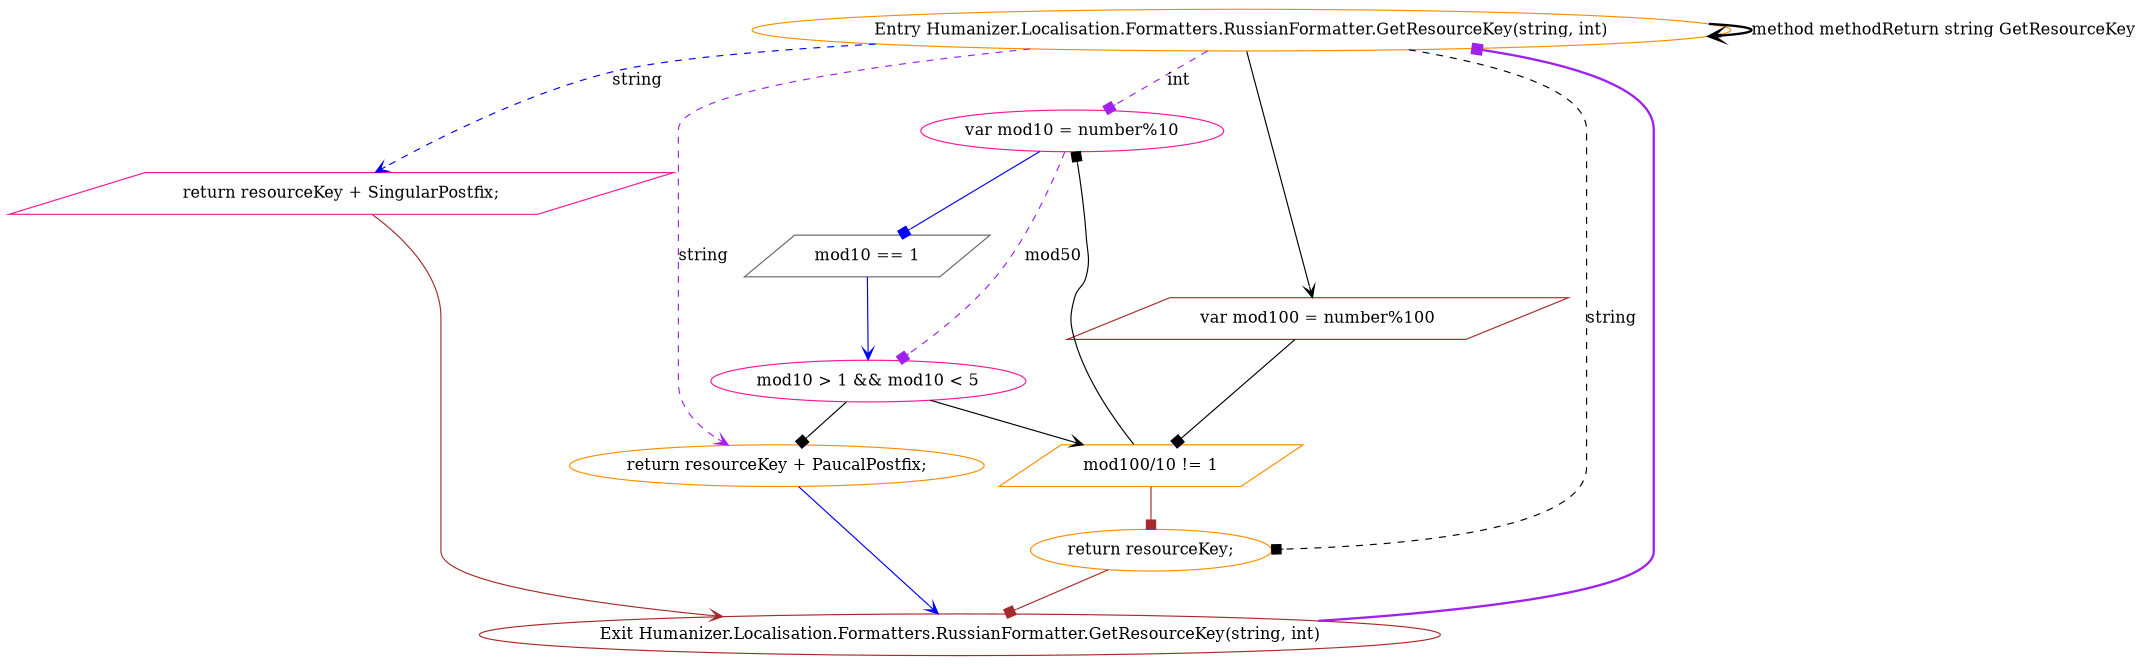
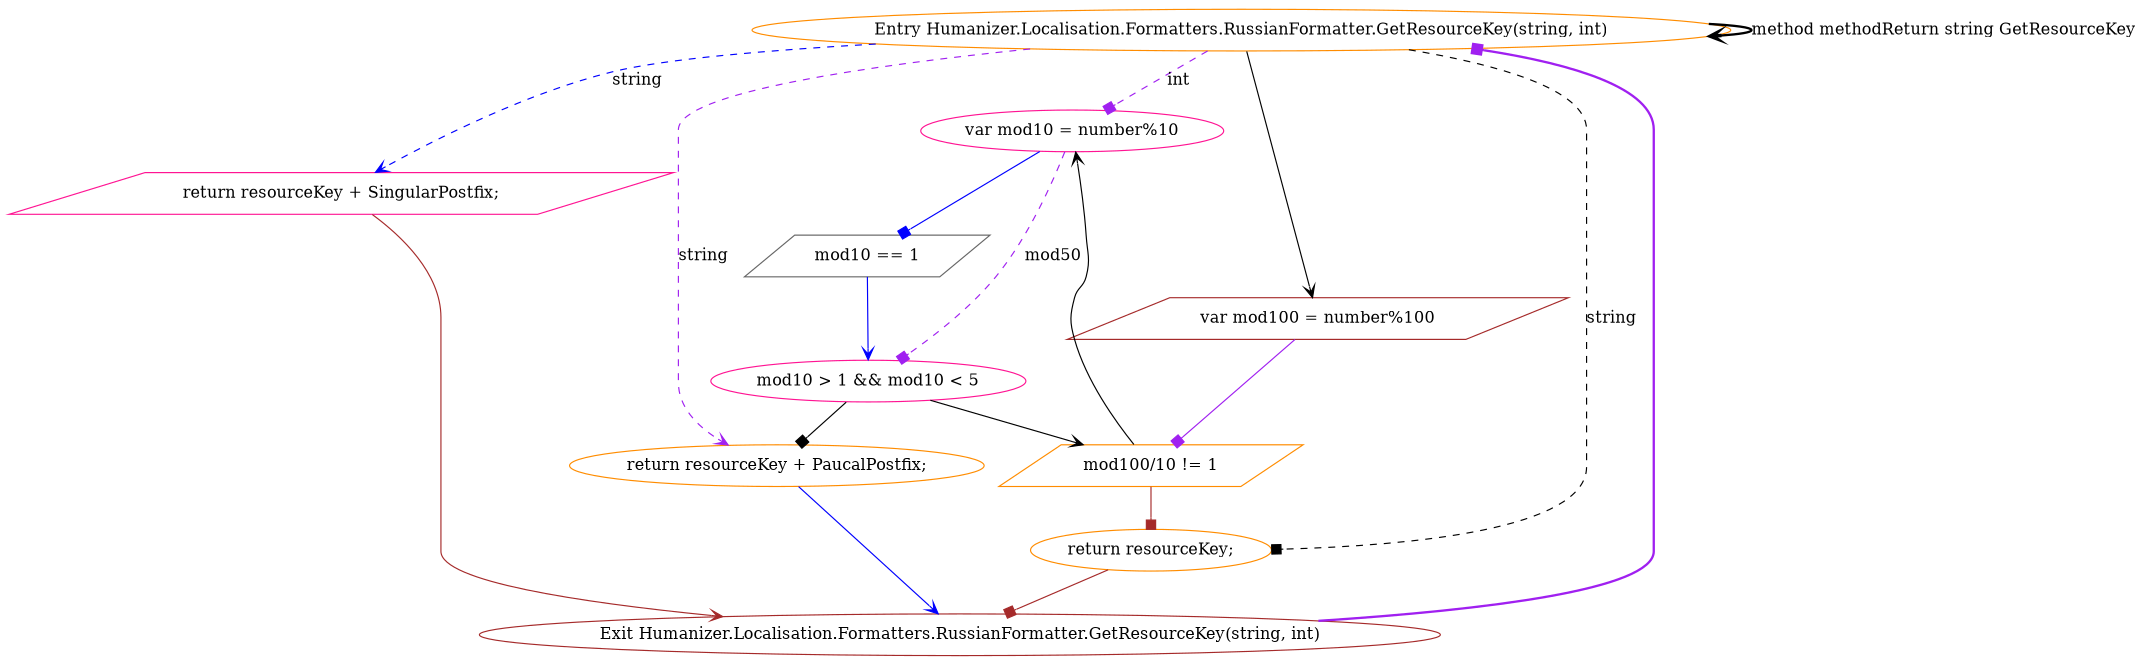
(1072, 310) -> (1072, 310)
(1239, 388) -> (1239, 388)
